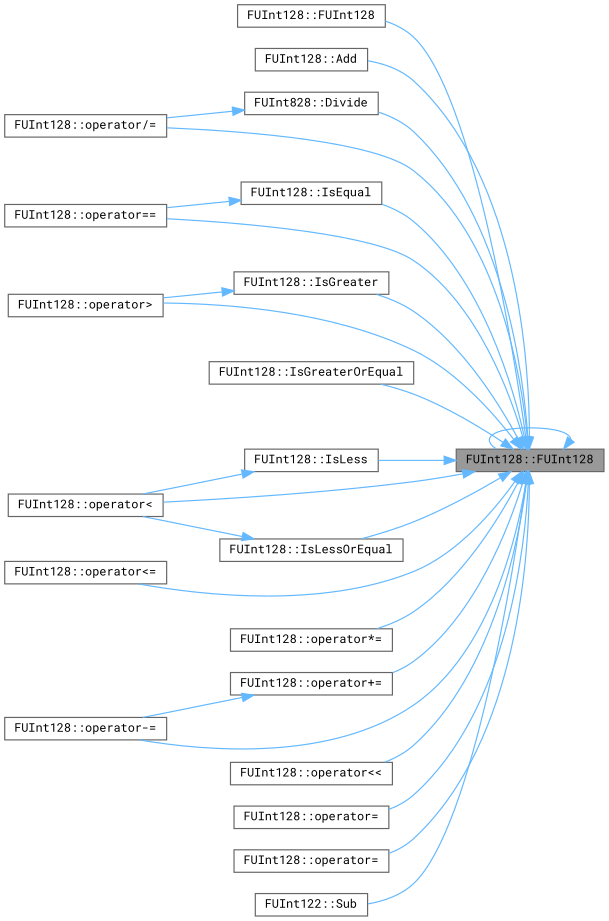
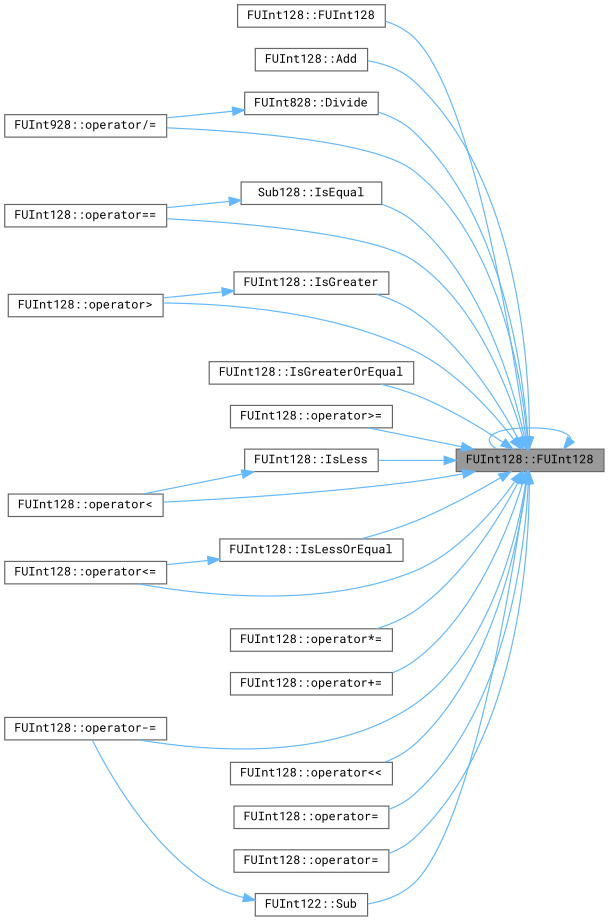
(86, 126) -> (86, 126)
(311, 193) -> (311, 193)
none -> (311, 417)
(192, 527) -> (187, 563)
(192, 707) -> (154, 834)
